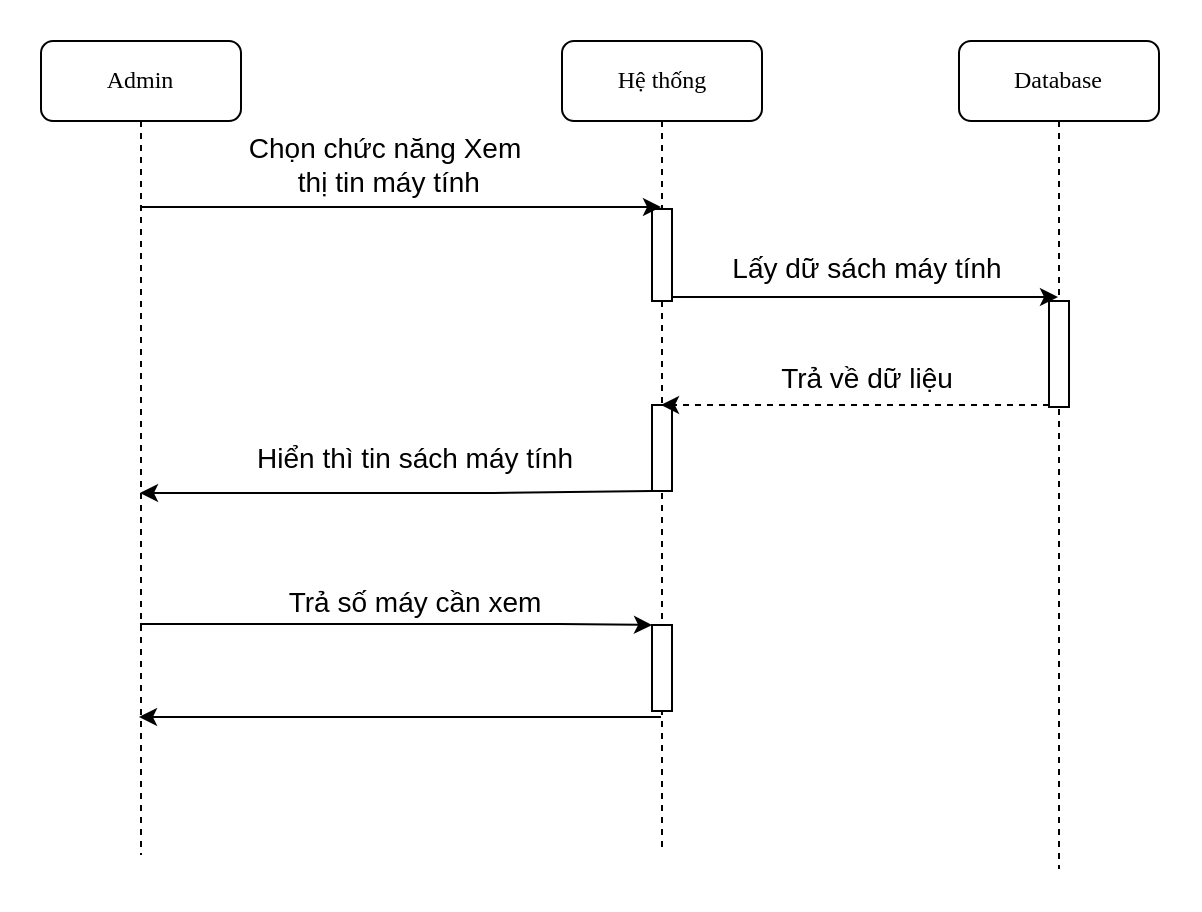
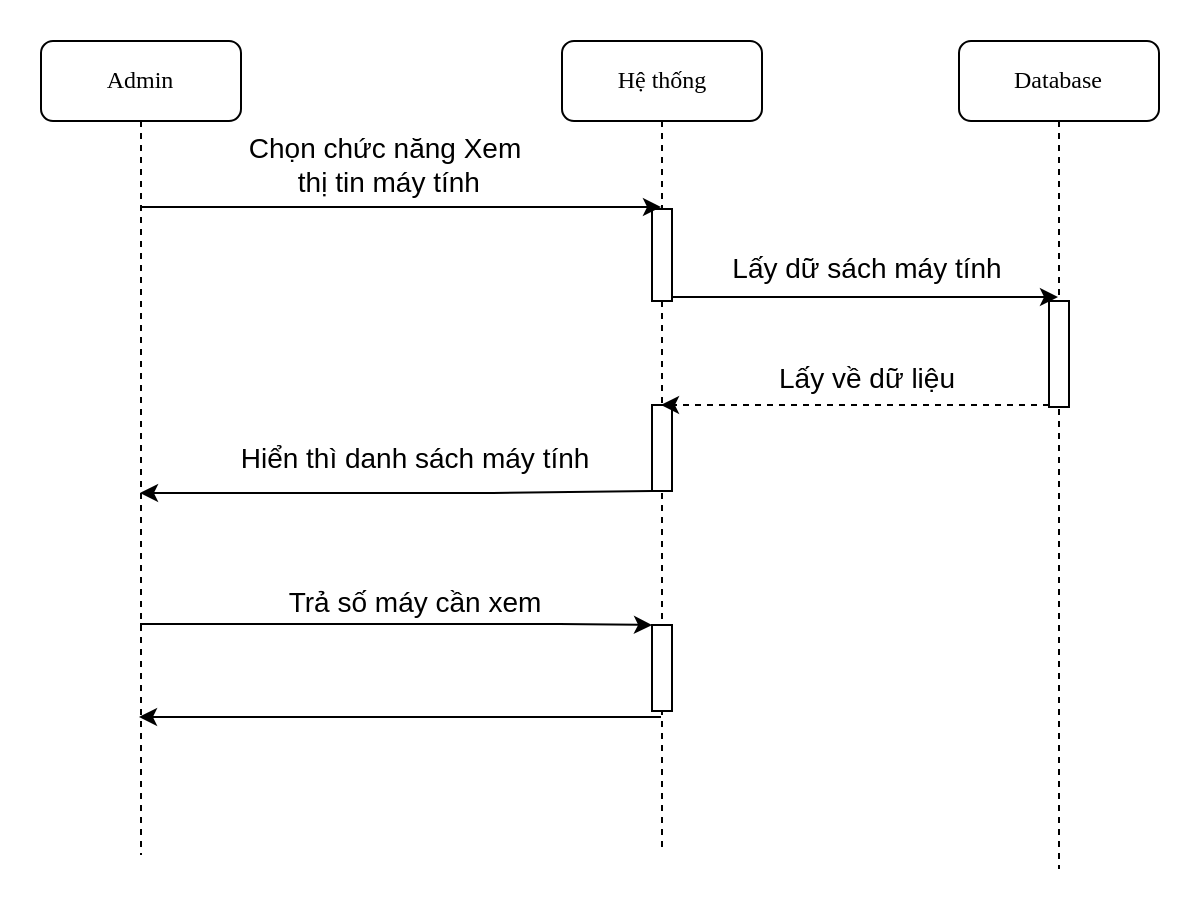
(868, 379) -> (868, 379)
(416, 459) -> (416, 459)
